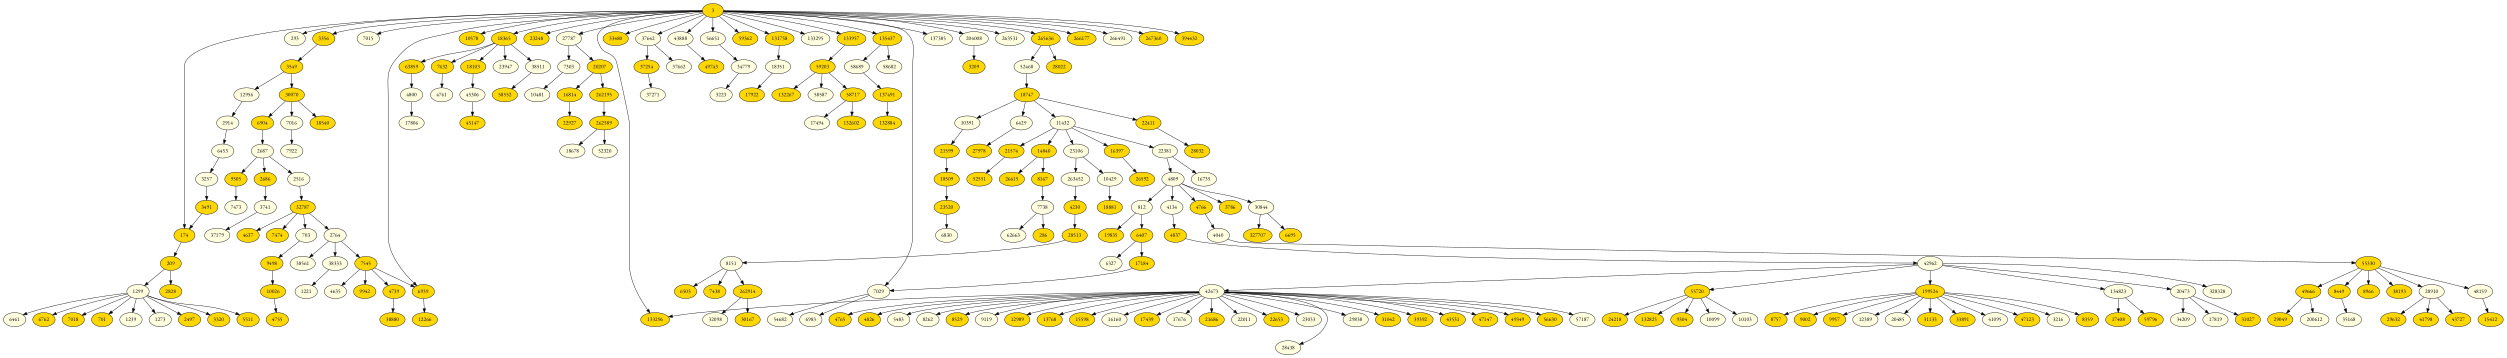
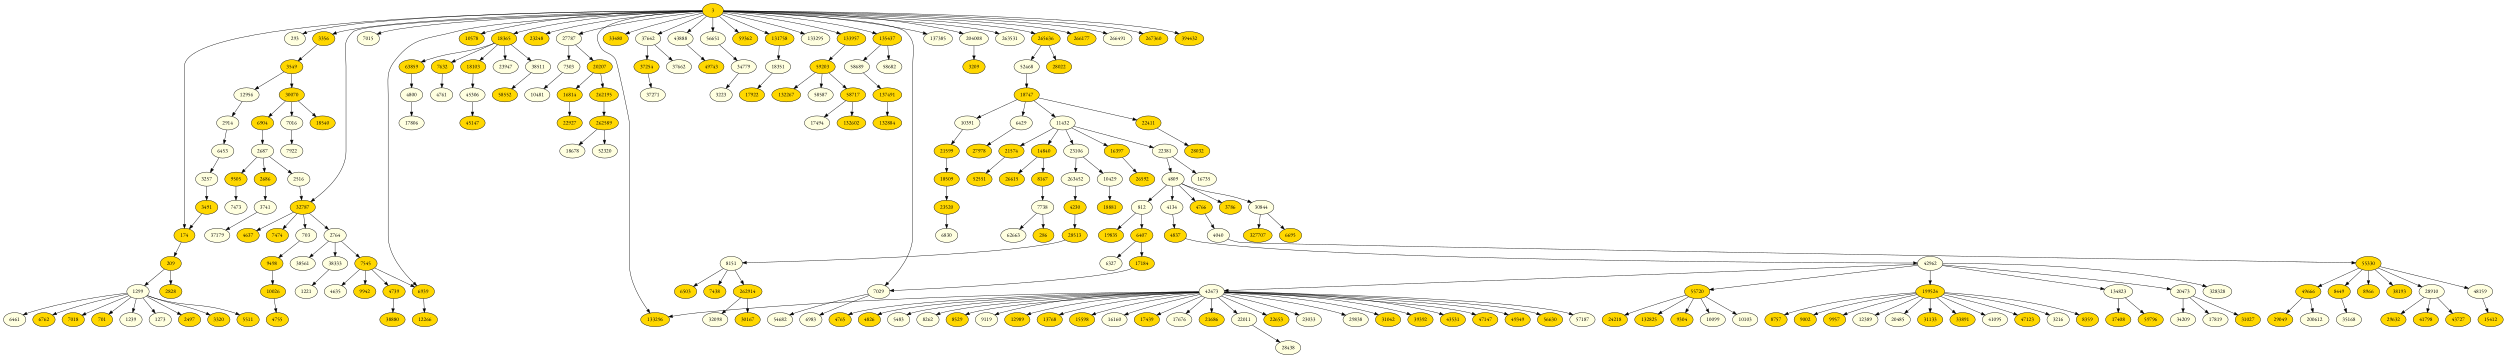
none -> (348, 39)
(1304, 302) -> (1264, 333)
